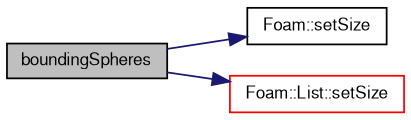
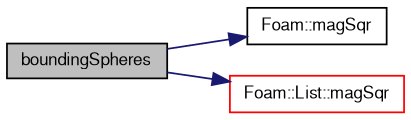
(317, 26) -> (317, 26)
(317, 94) -> (317, 94)
